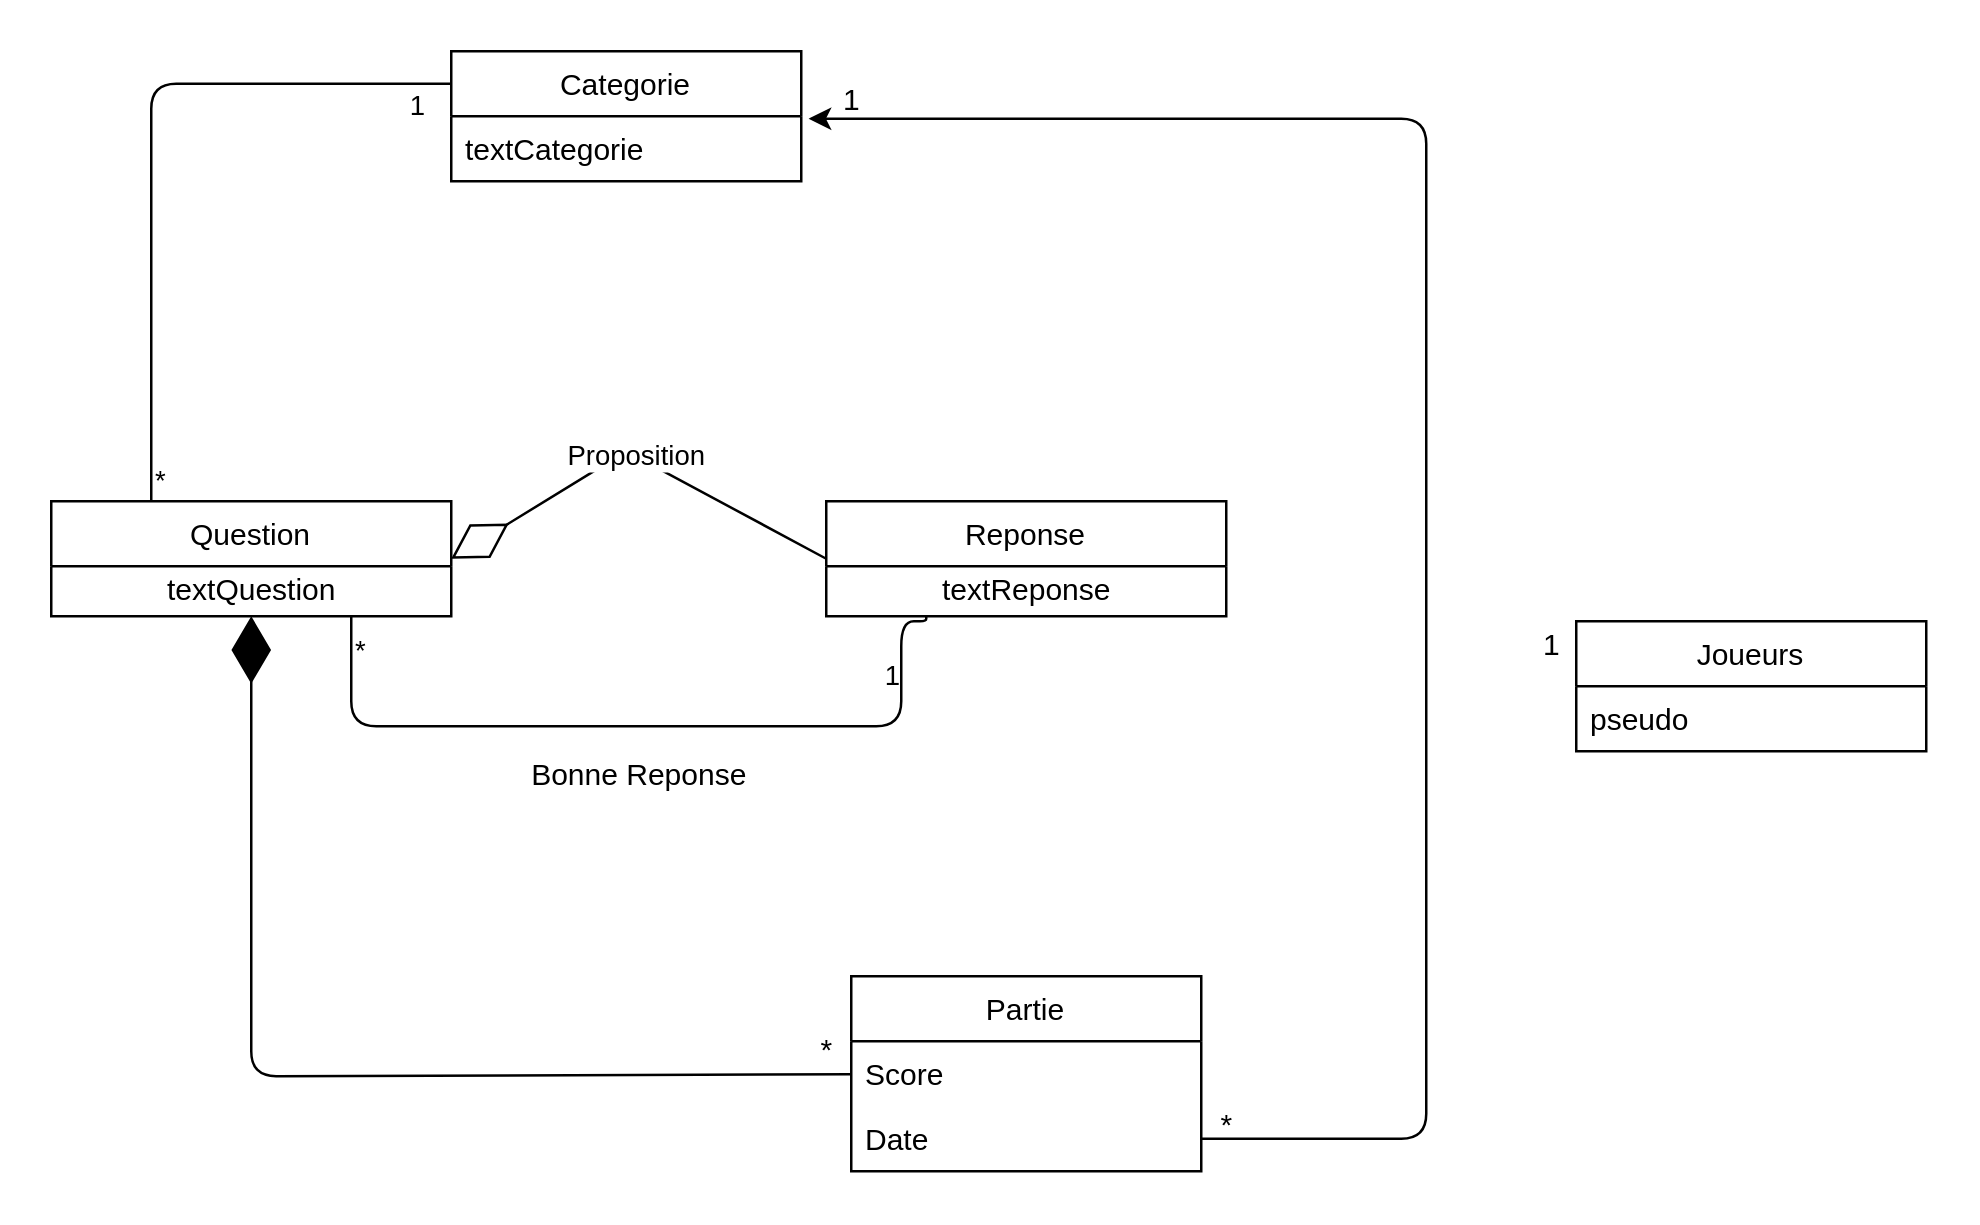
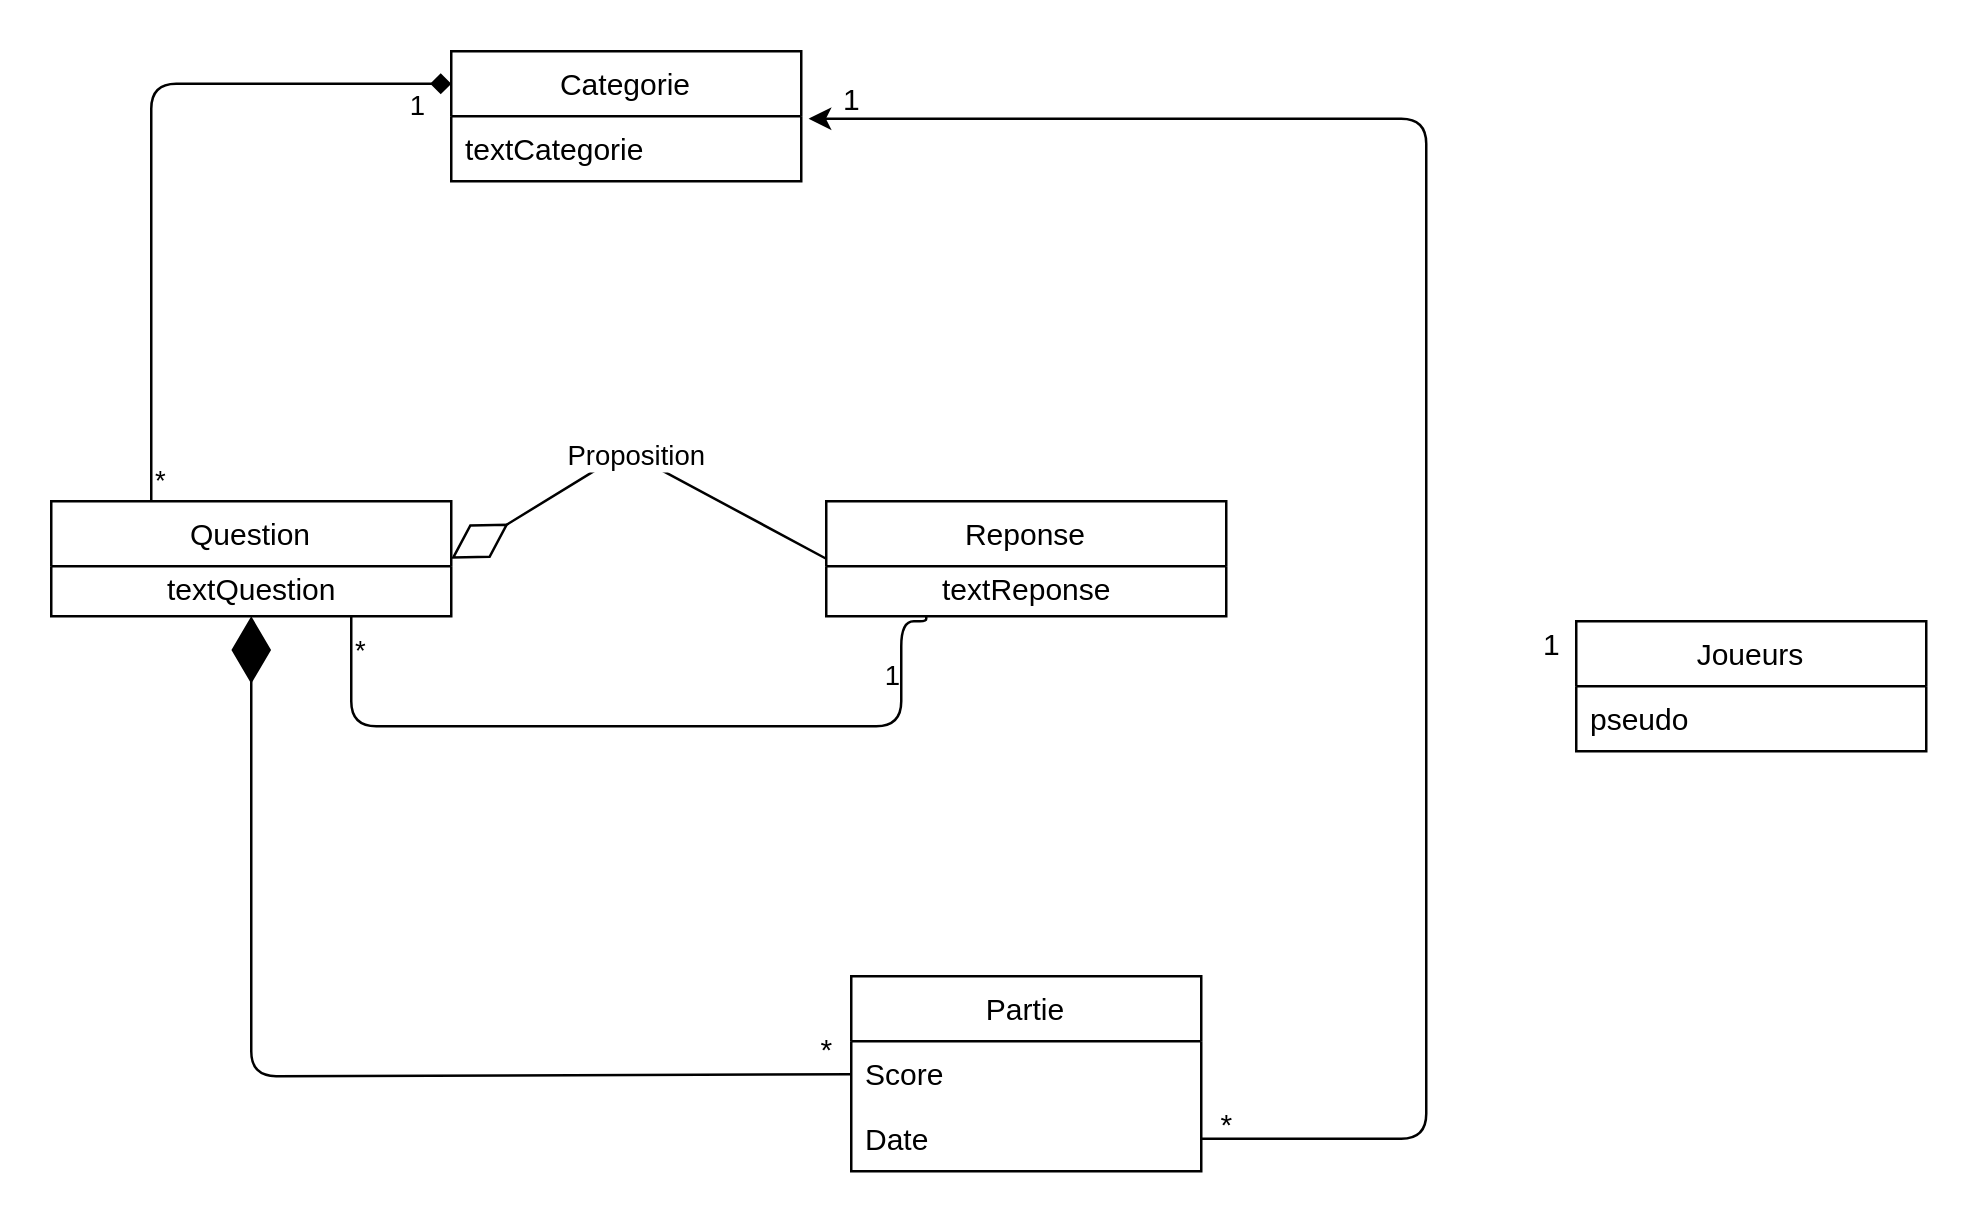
(438, 84) -> (431, 84)
(639, 776) -> none
